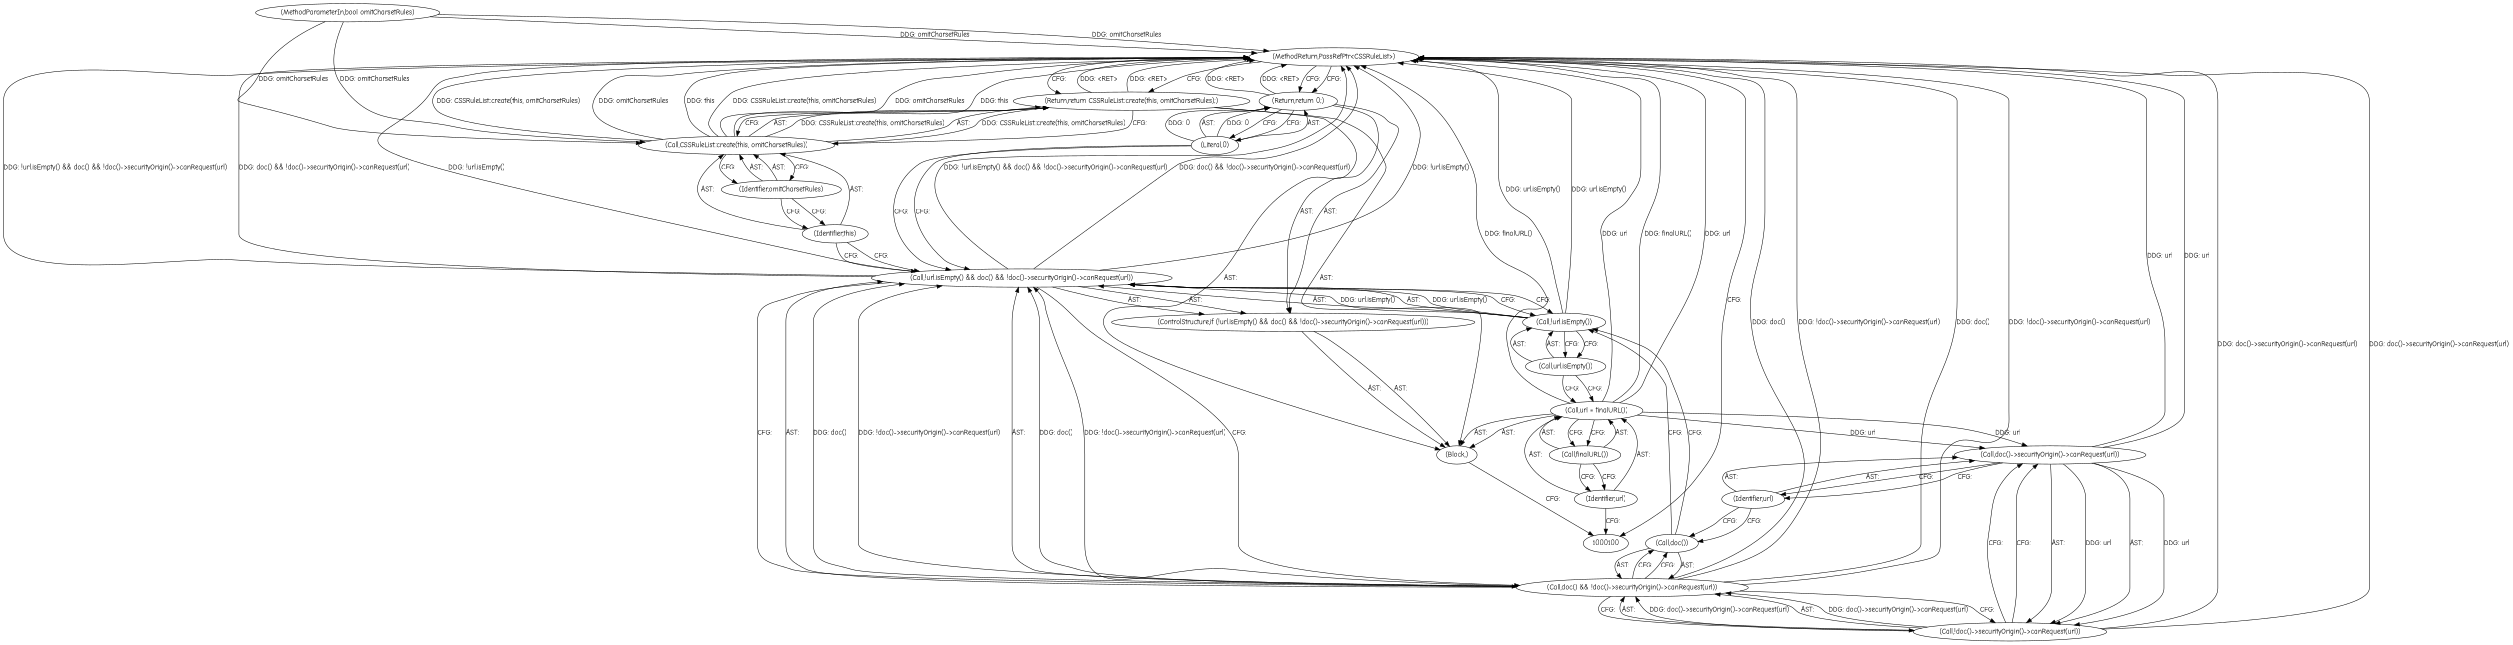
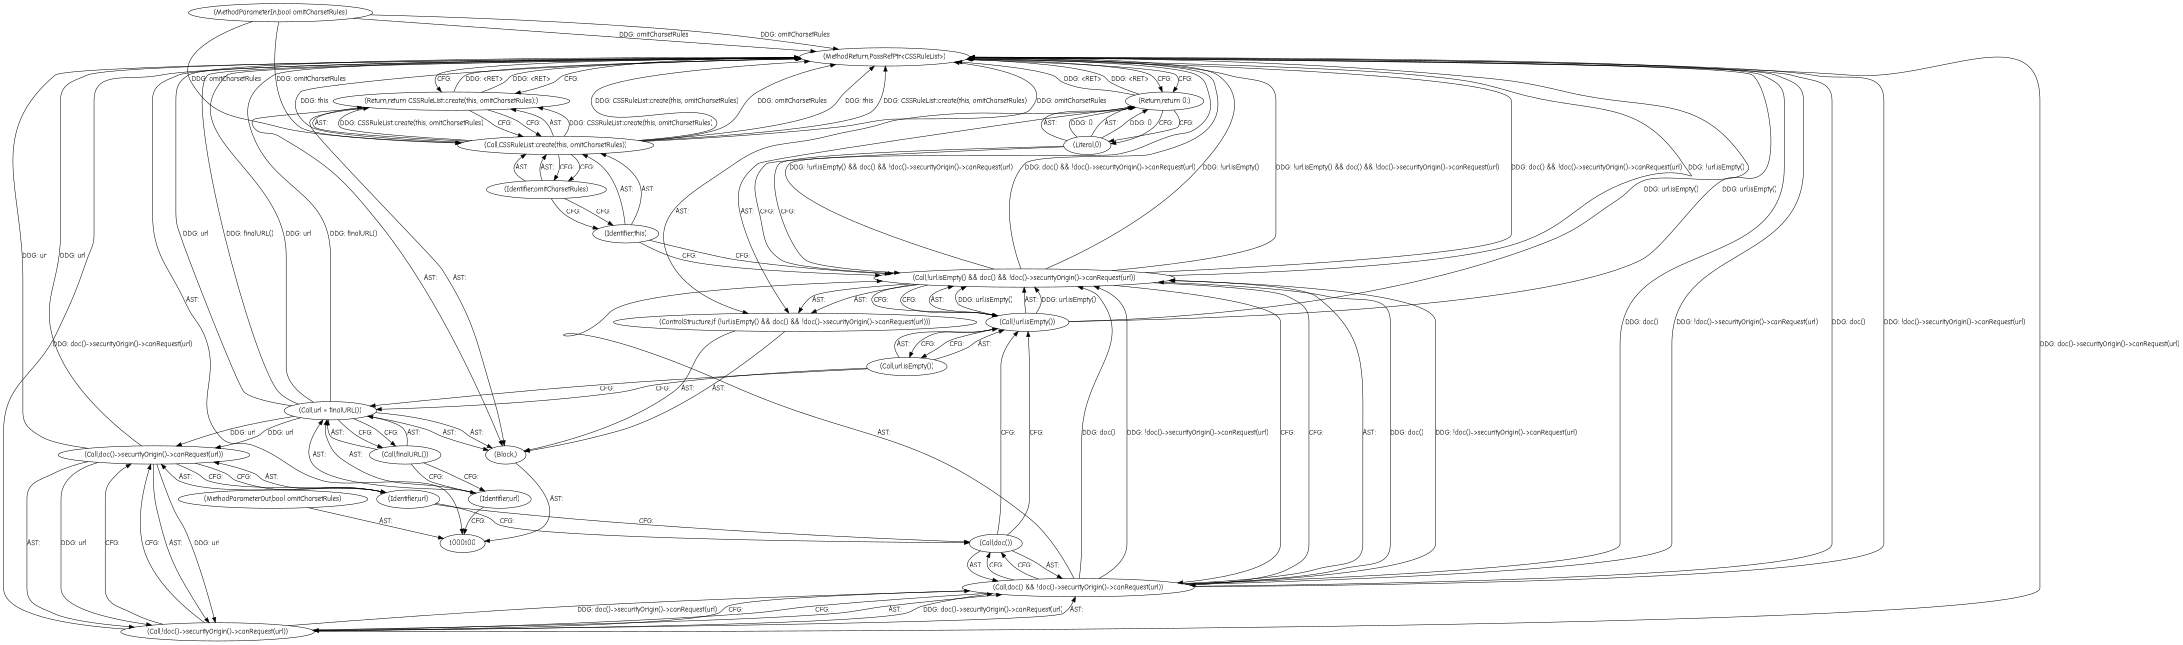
(1736, 300) -> (194, 300)
none -> (273, 499)
(1554, 499) -> (558, 499)
